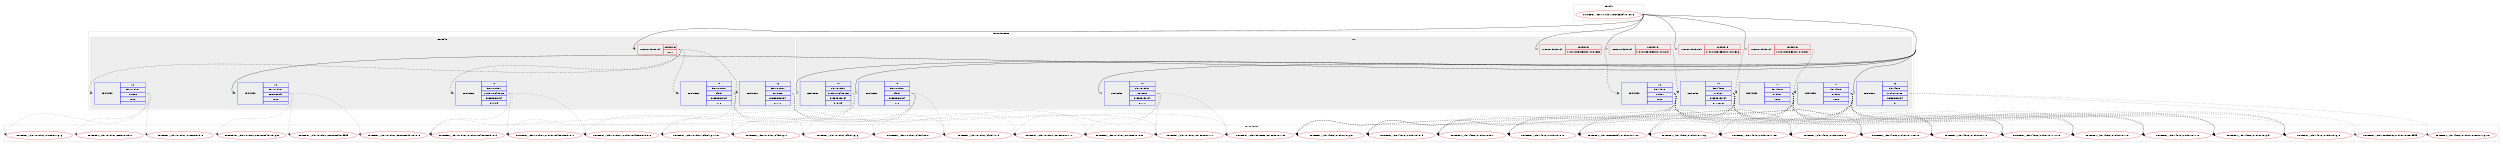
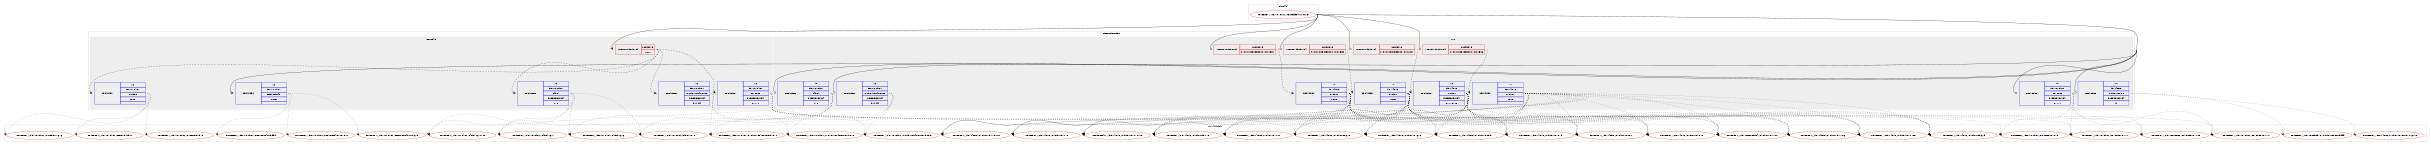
(252, 135) -> (392, 135)
(978, 135) -> none
(2037, 135) -> (1118, 135)
